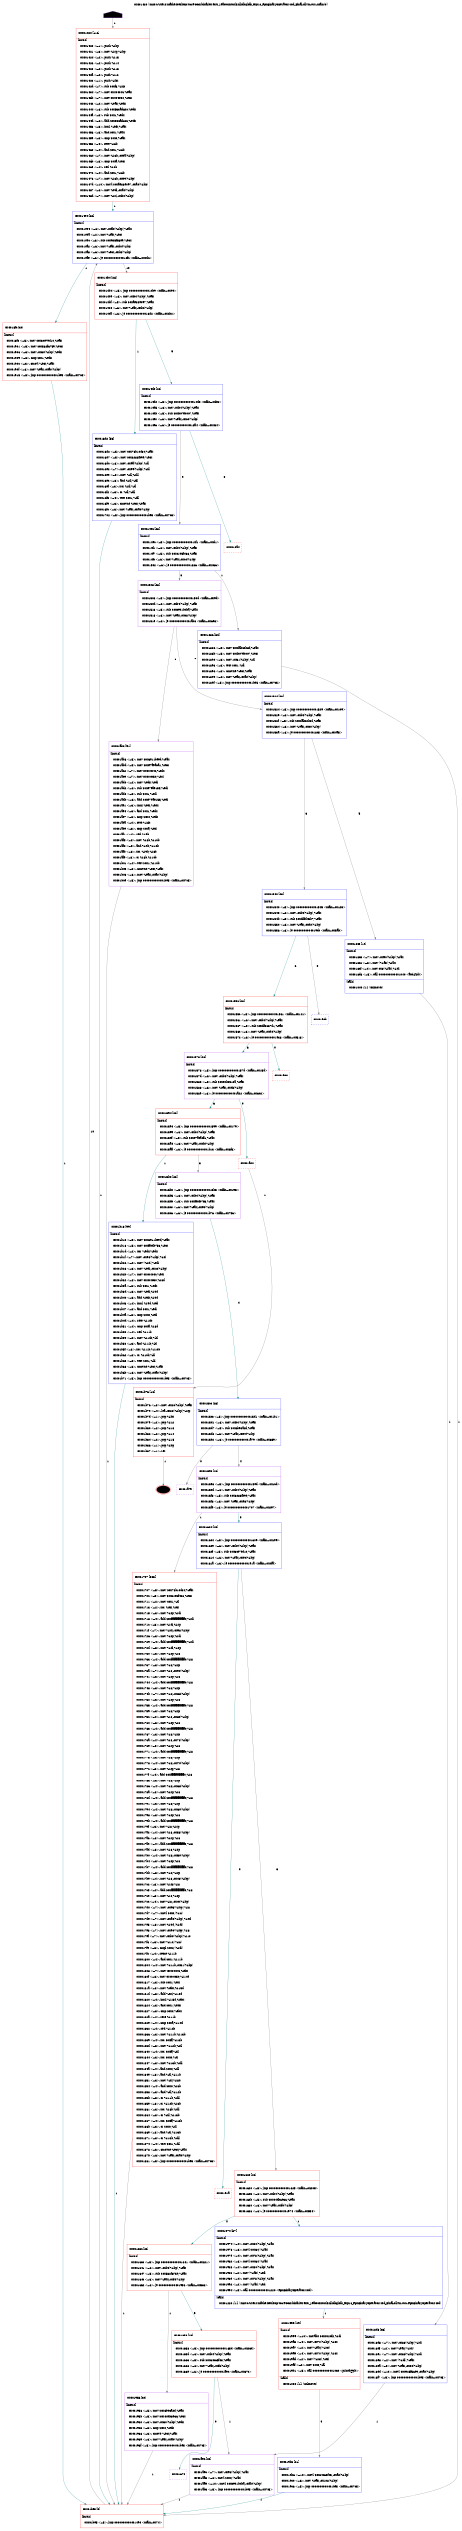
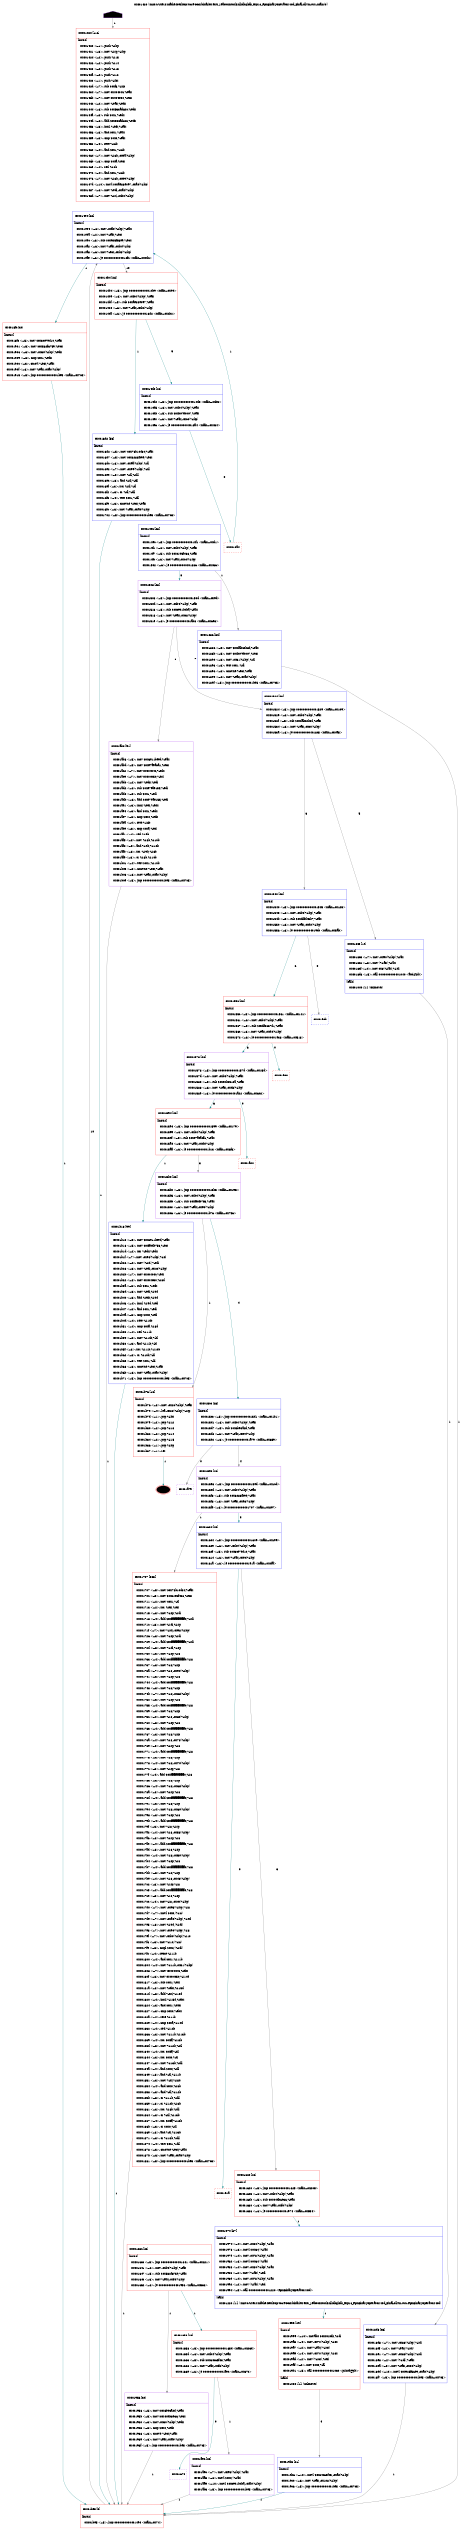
(113, 205) -> (230, 386)
(180, 477) -> none
(271, 1302) -> (207, 1303)
(212, 2227) -> none
(194, 2314) -> (194, 2314)
(340, 2437) -> (326, 2504)
